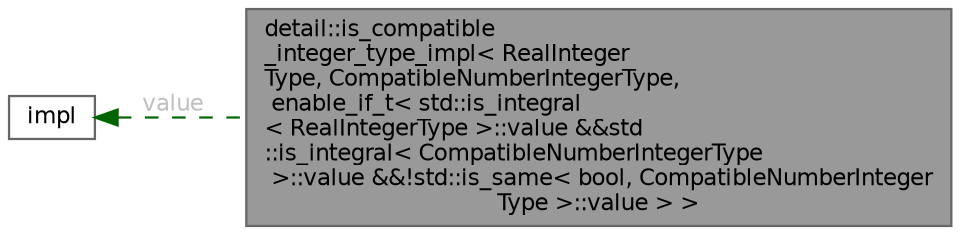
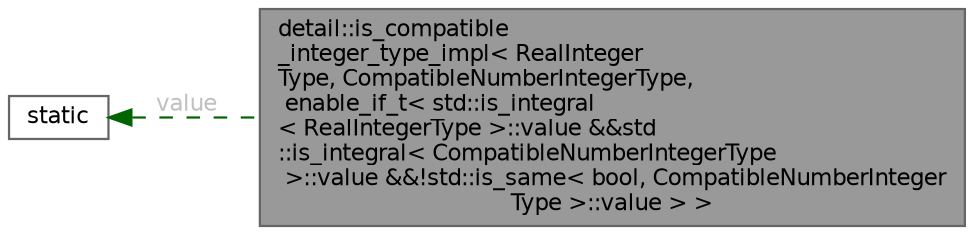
(52, 118) -> (59, 118)
